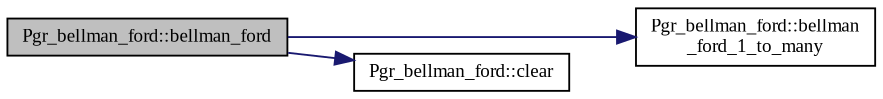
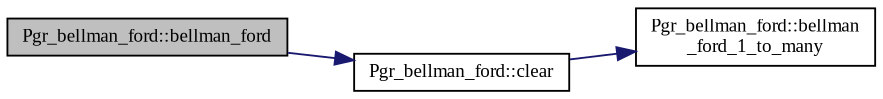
(452, 37) -> (594, 57)
